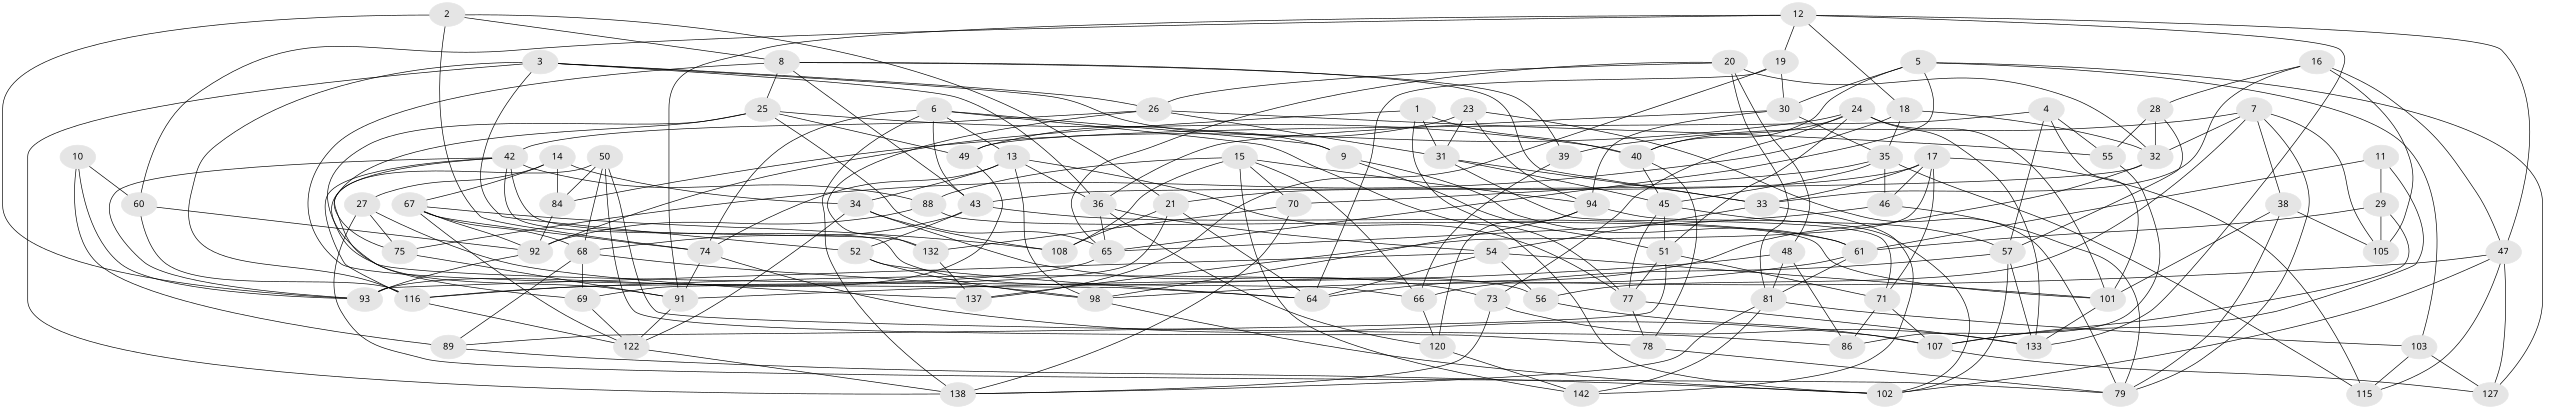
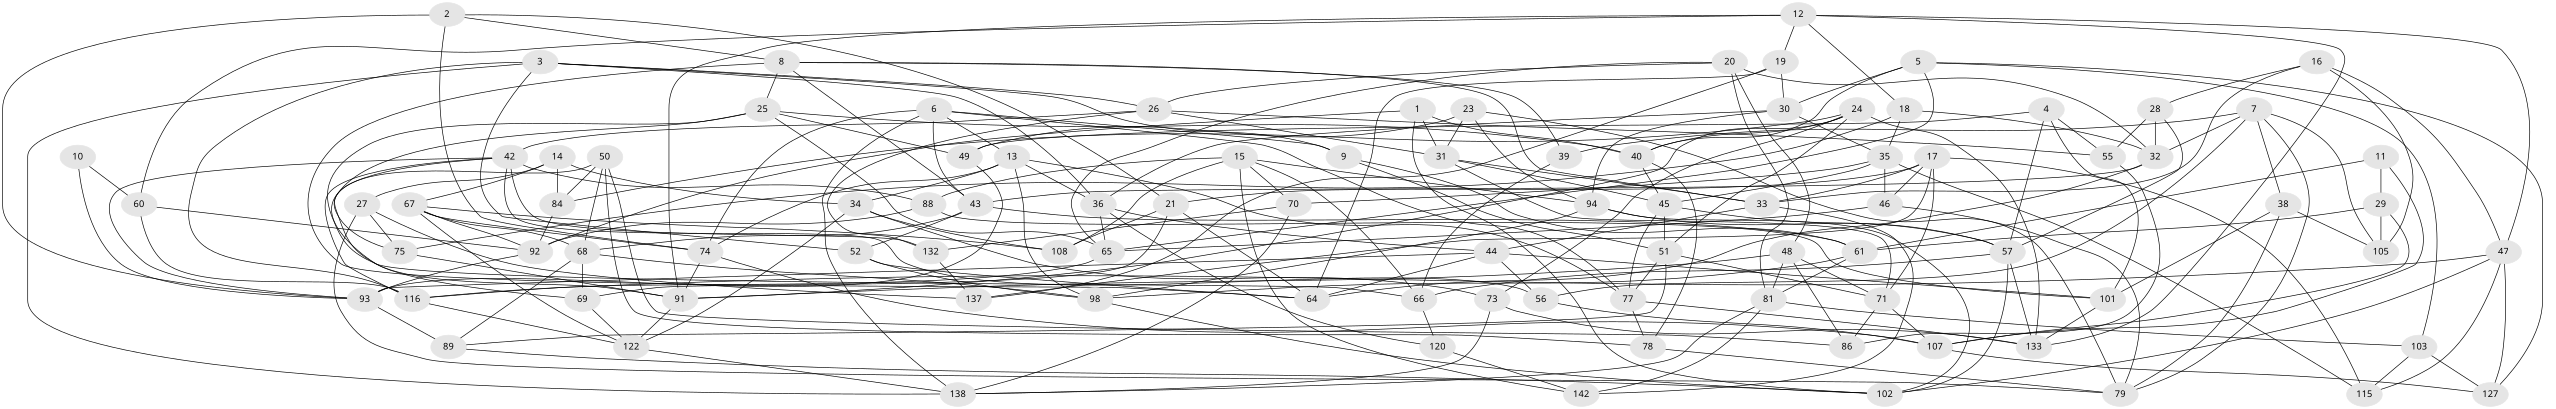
(2020, 156) -> (1222, 252)
(1492, 252) -> (1492, 252)
(1455, 267) -> (1801, 224)
none -> (1831, 274)
(211, 308) -> (407, 323)
